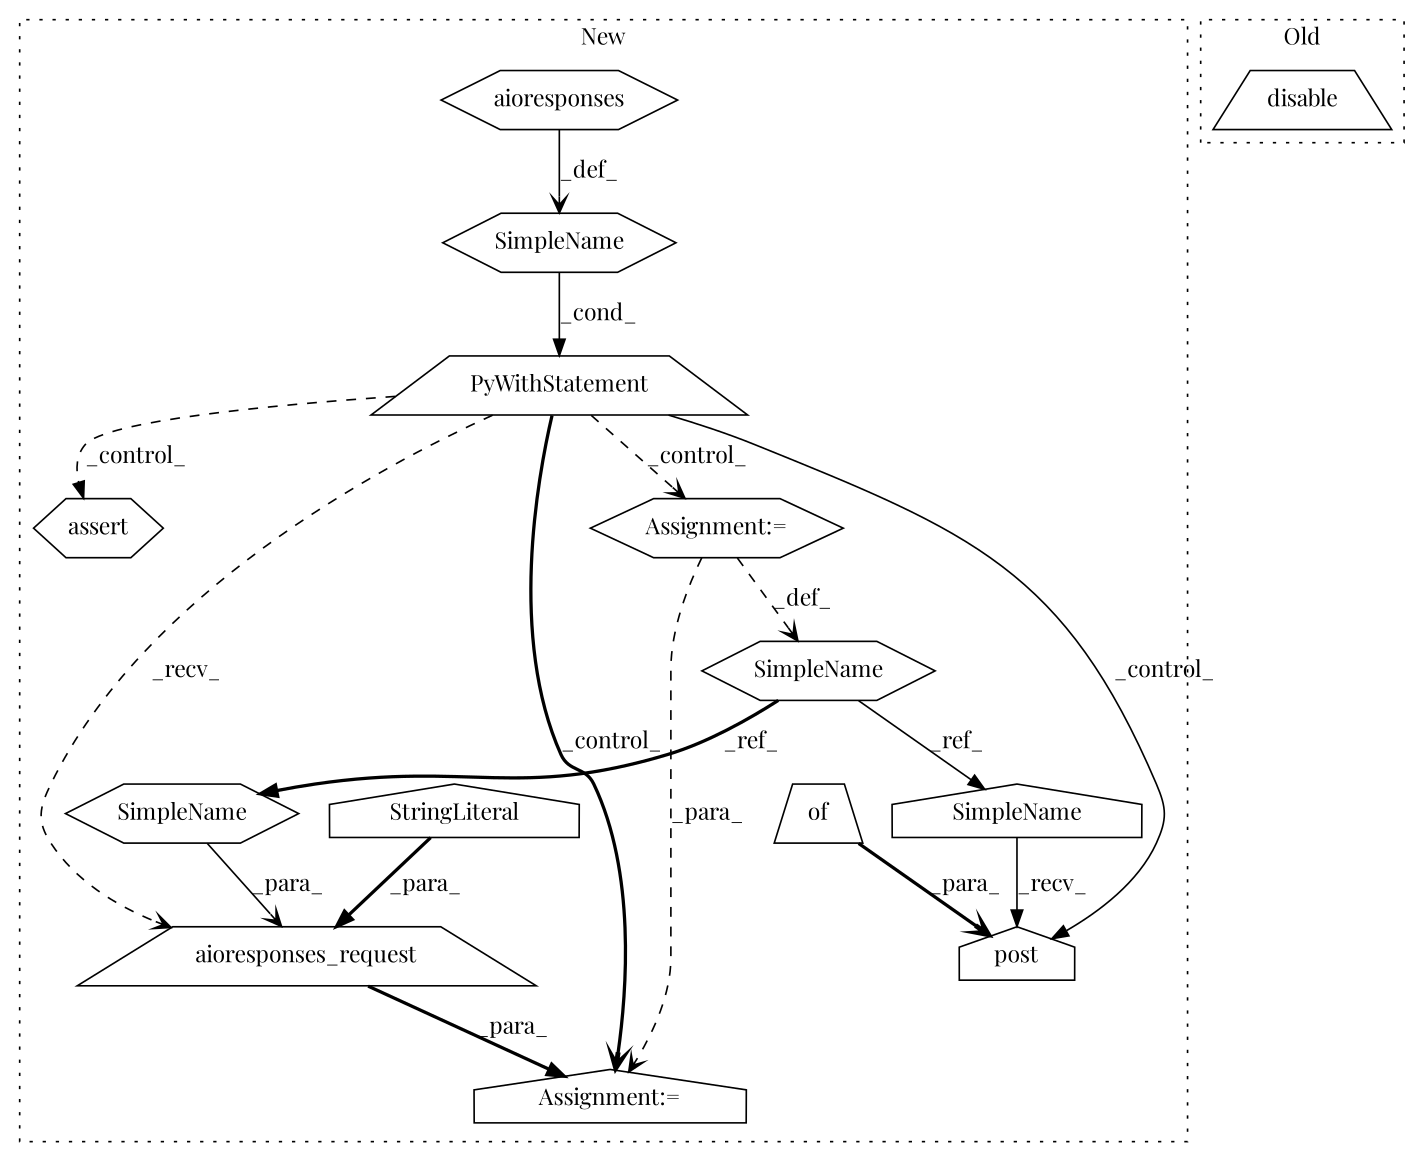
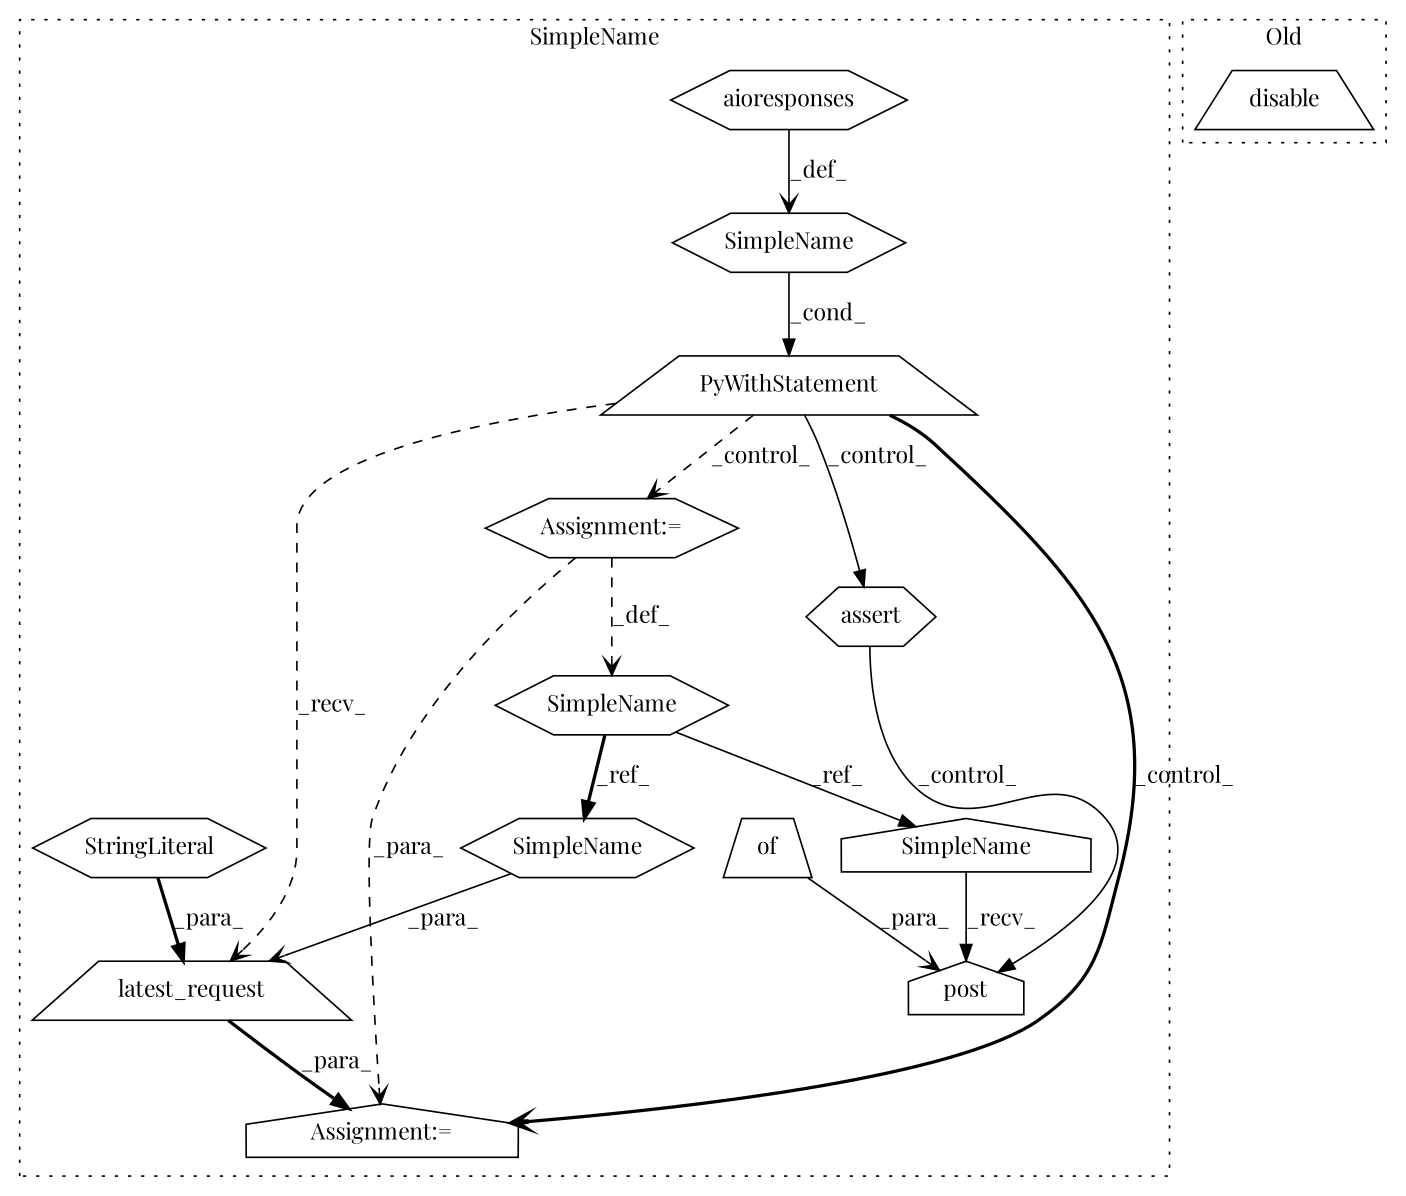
(604, 39) -> (595, 39)
(218, 413) -> (836, 492)
(1036, 597) -> (1032, 797)
(454, 814) -> (149, 848)
(918, 885) -> (867, 919)
(307, 956) -> (192, 991)
